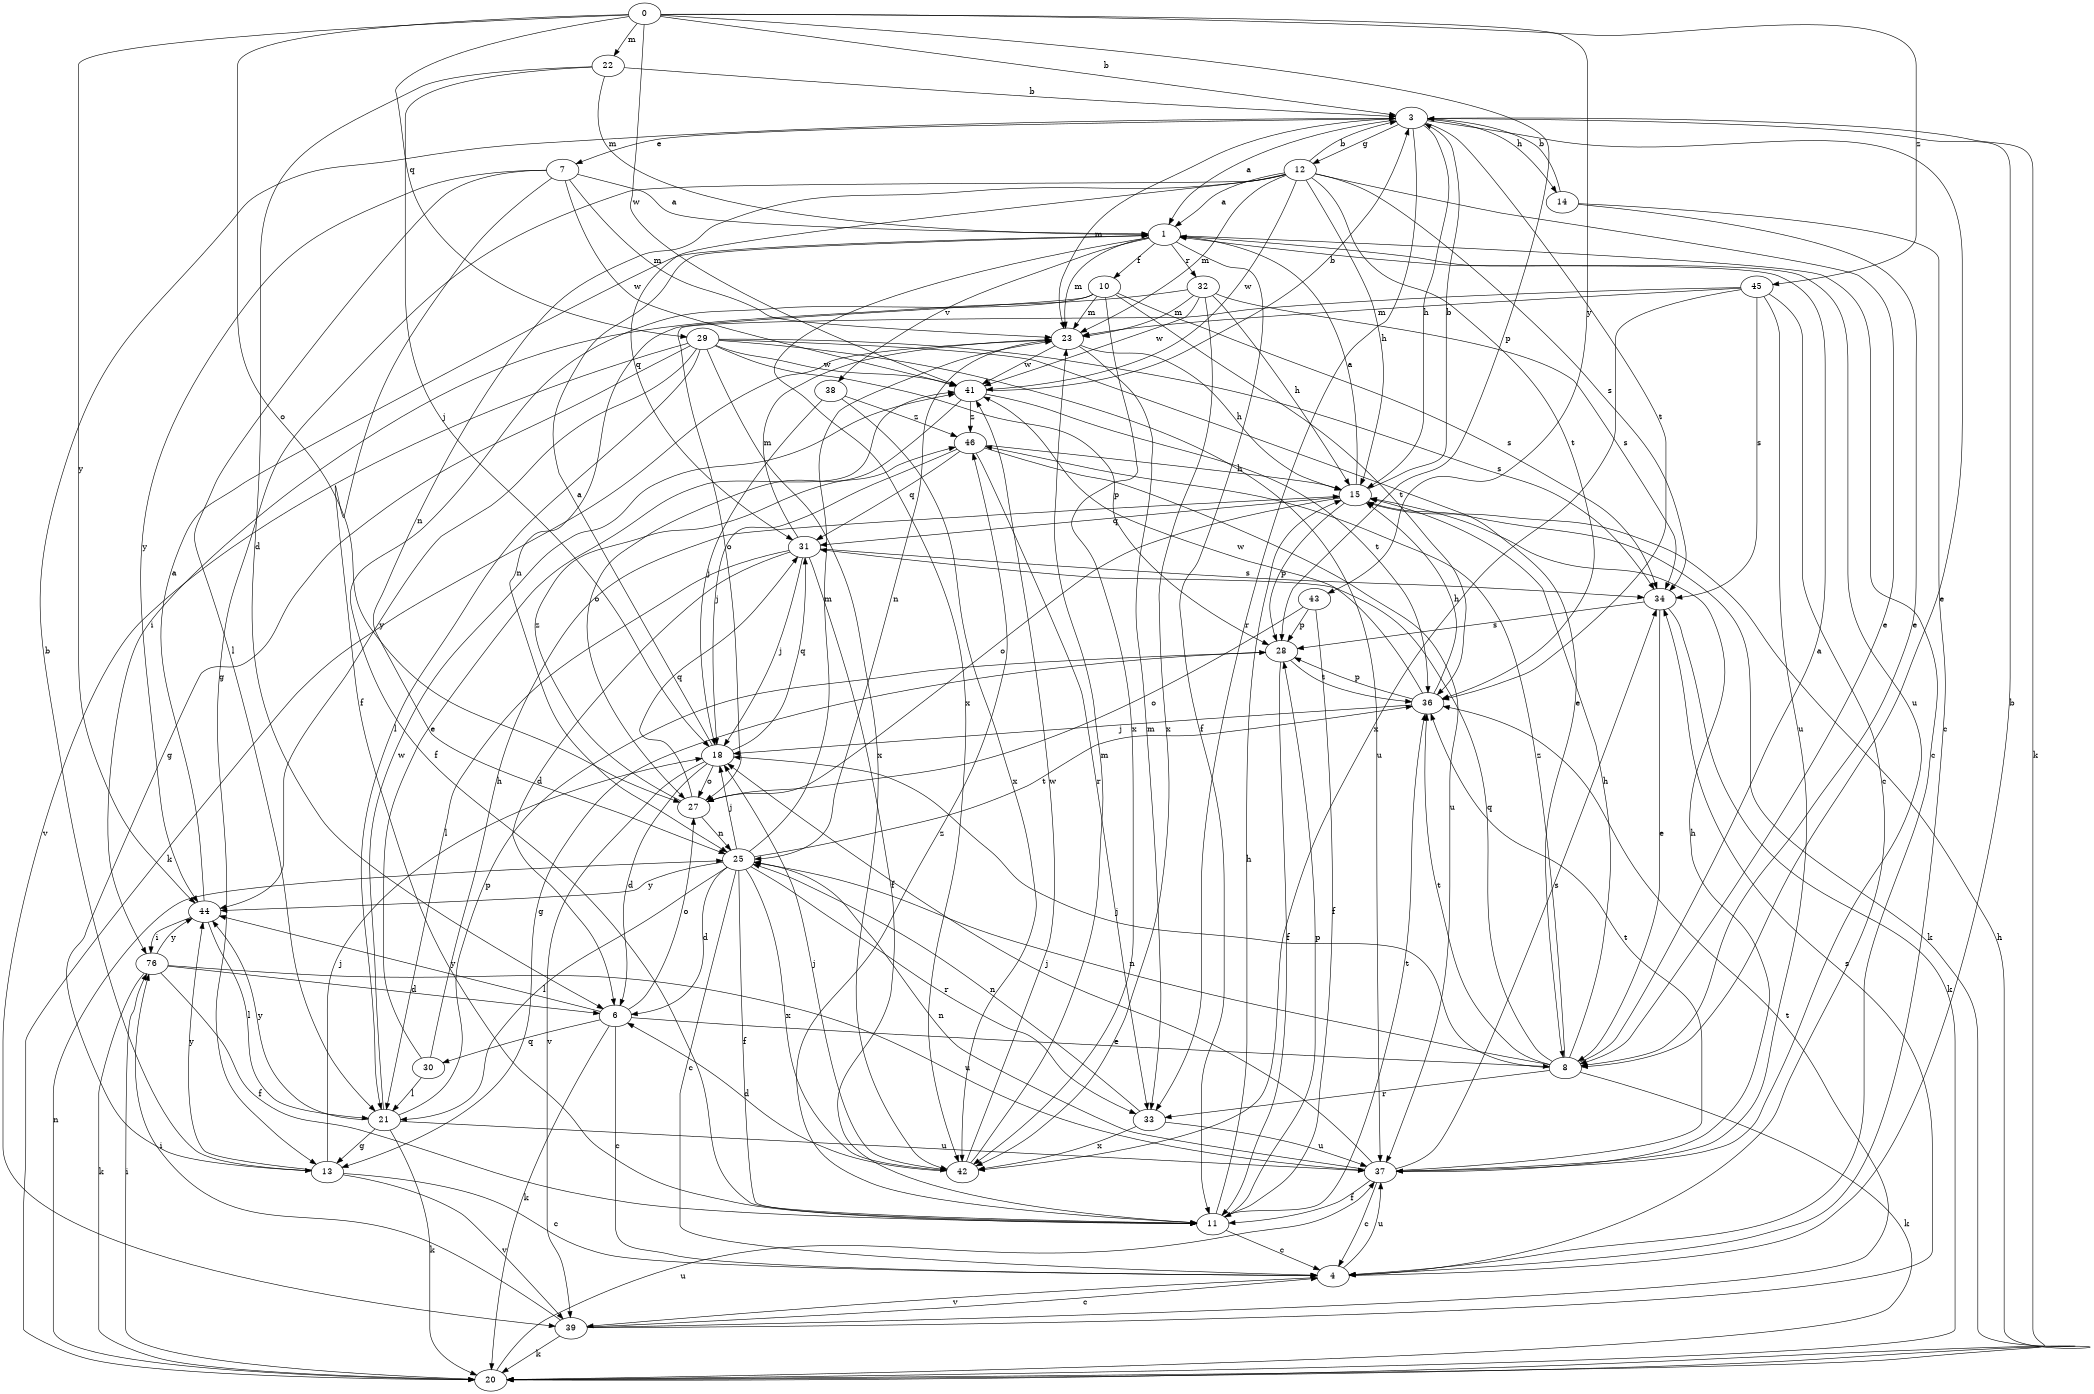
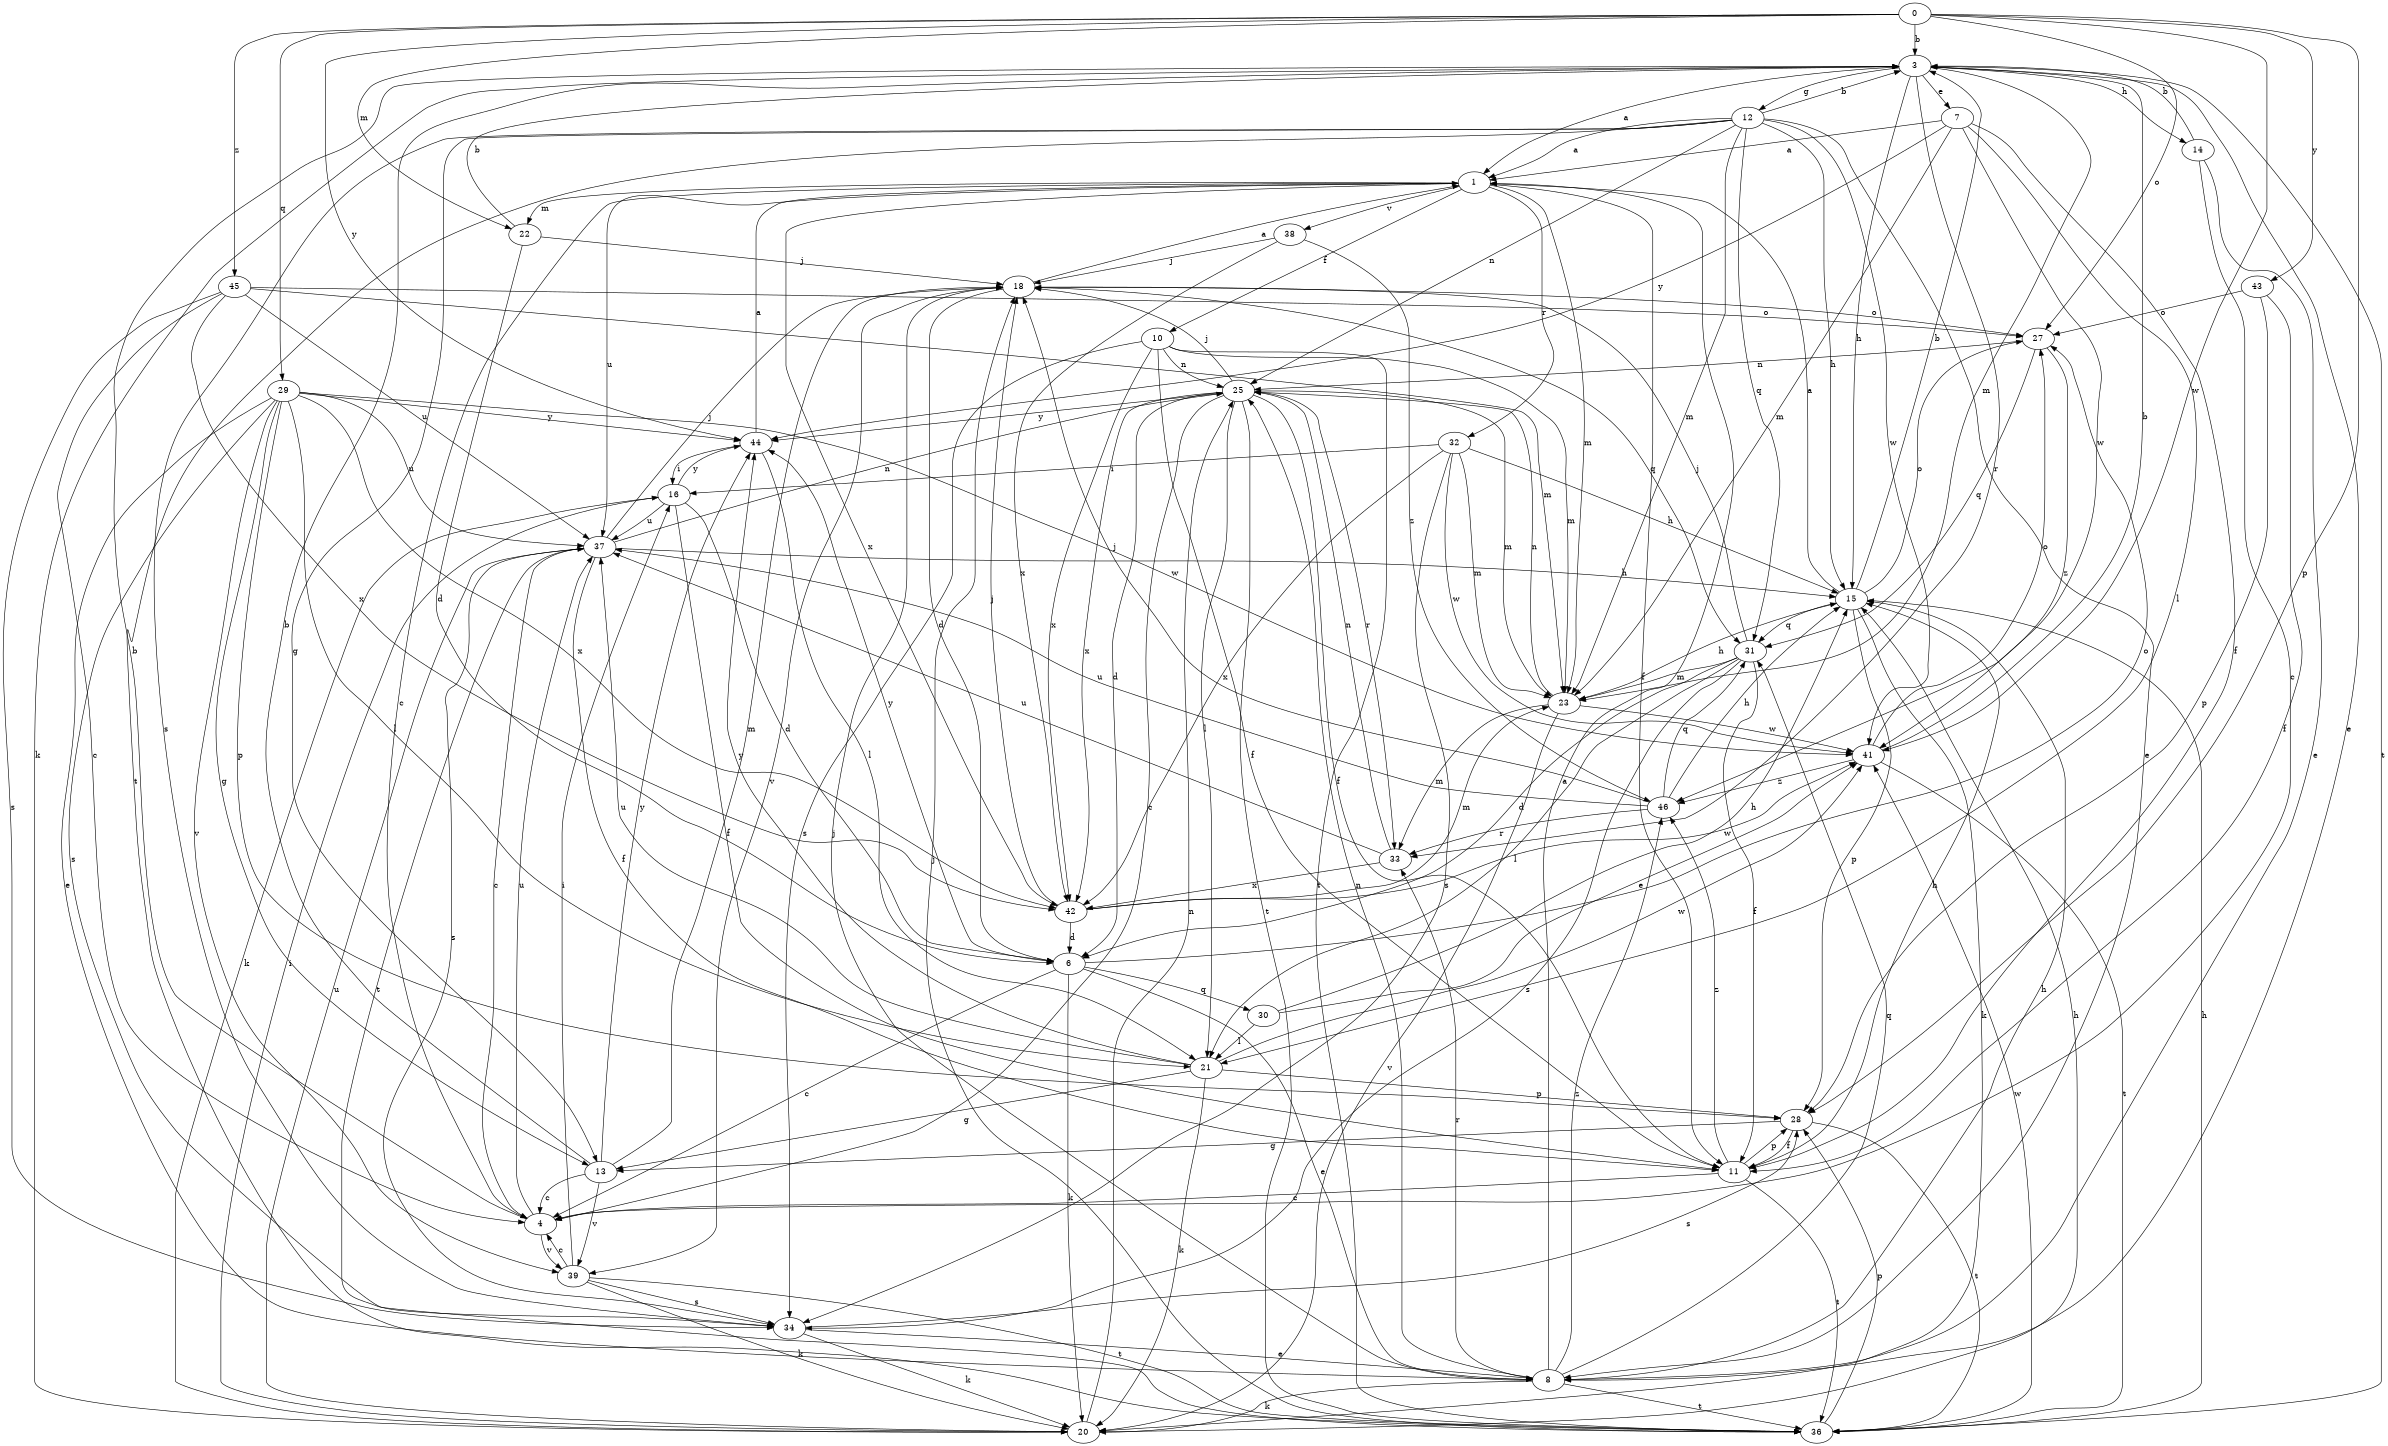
(831, 218) -> (826, 186)
(170, 860) -> (1390, 1068)
(152, 964) -> (674, 495)
(341, 964) -> (752, 729)
